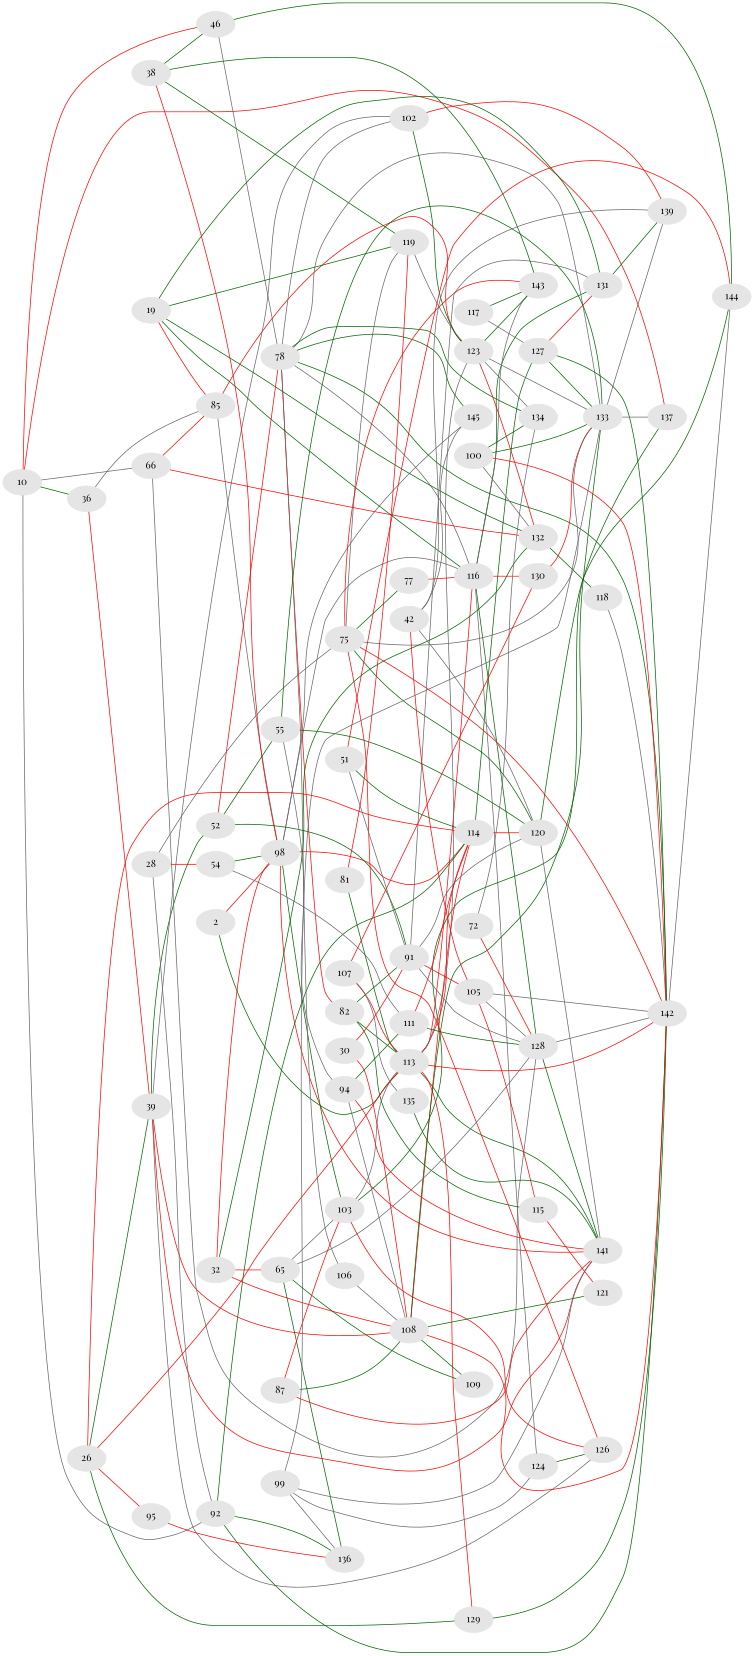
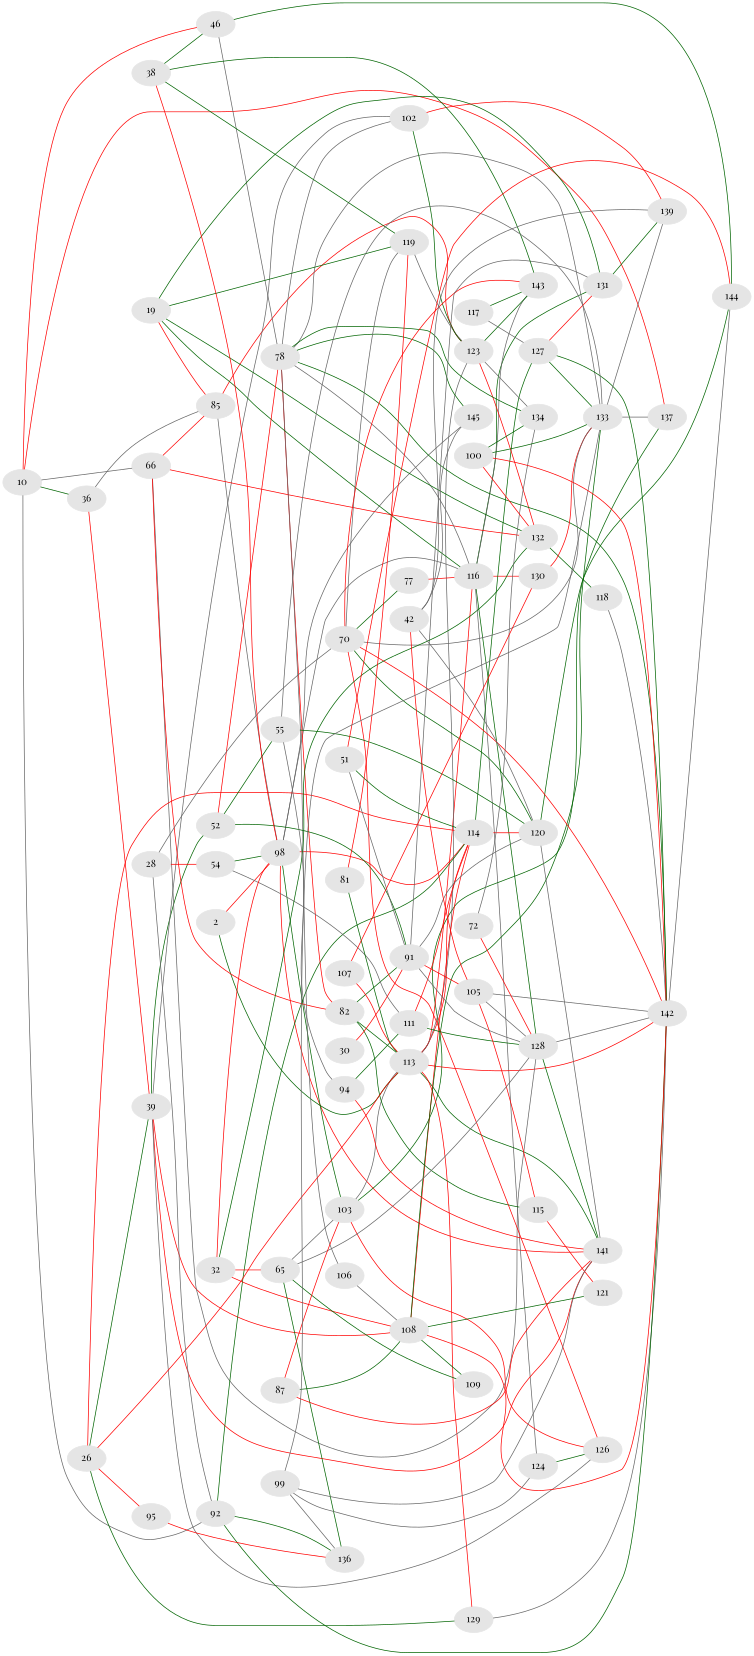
(347, 298) -> (347, 298)
(538, 384) -> none
(501, 491) -> (501, 491)
(345, 639) -> (345, 639)
none -> (183, 893)
(409, 1101) -> none
(388, 1187) -> none
(377, 1210) -> none
(638, 1441) -> (638, 1441)
